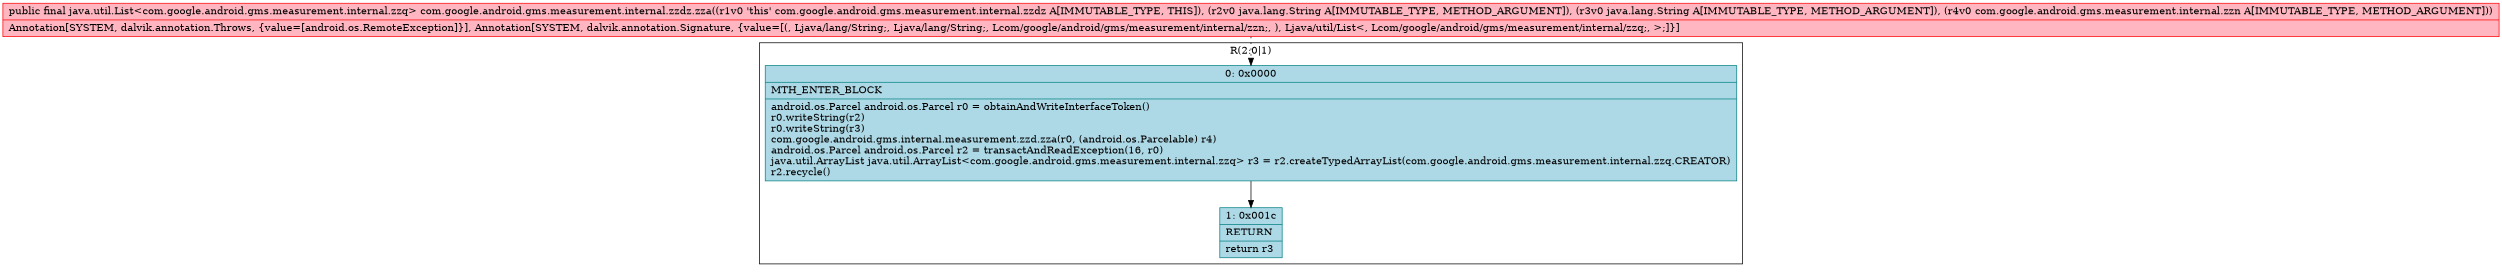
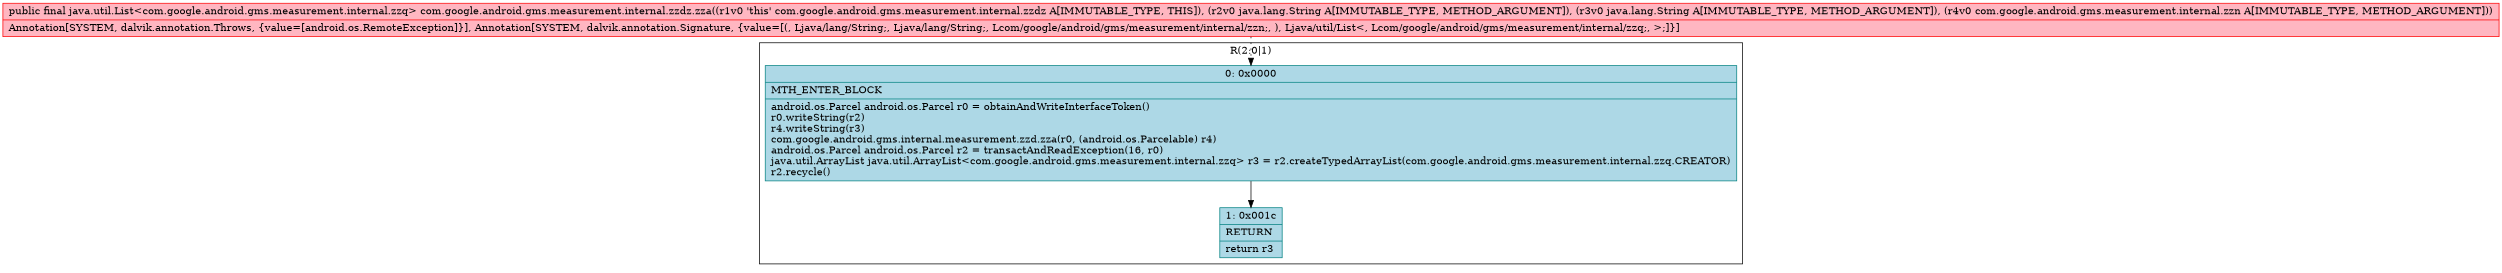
(818, 129) -> (818, 129)
